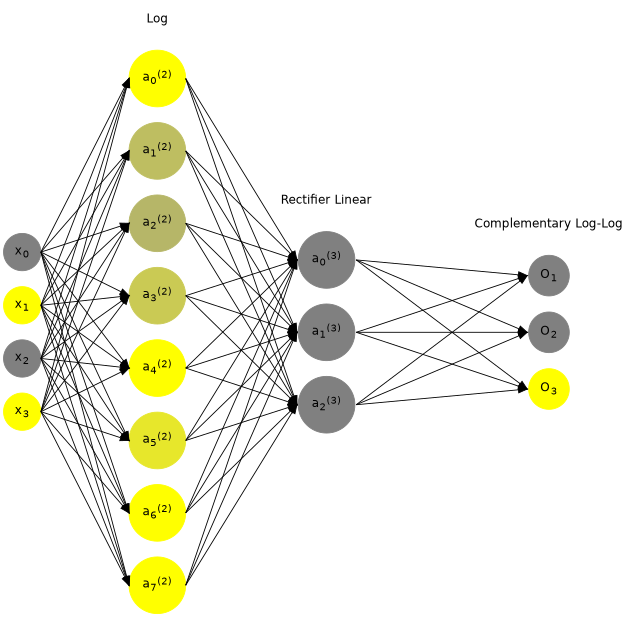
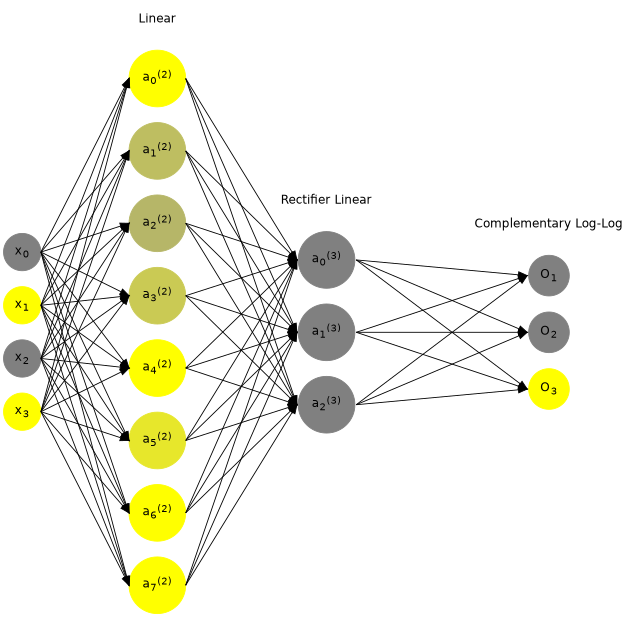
(157, 19) -> (157, 19)
